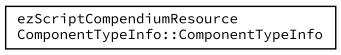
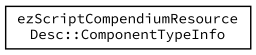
(171, 28) -> (128, 28)
